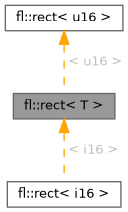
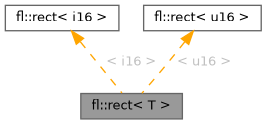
(64, 157) -> (101, 67)
